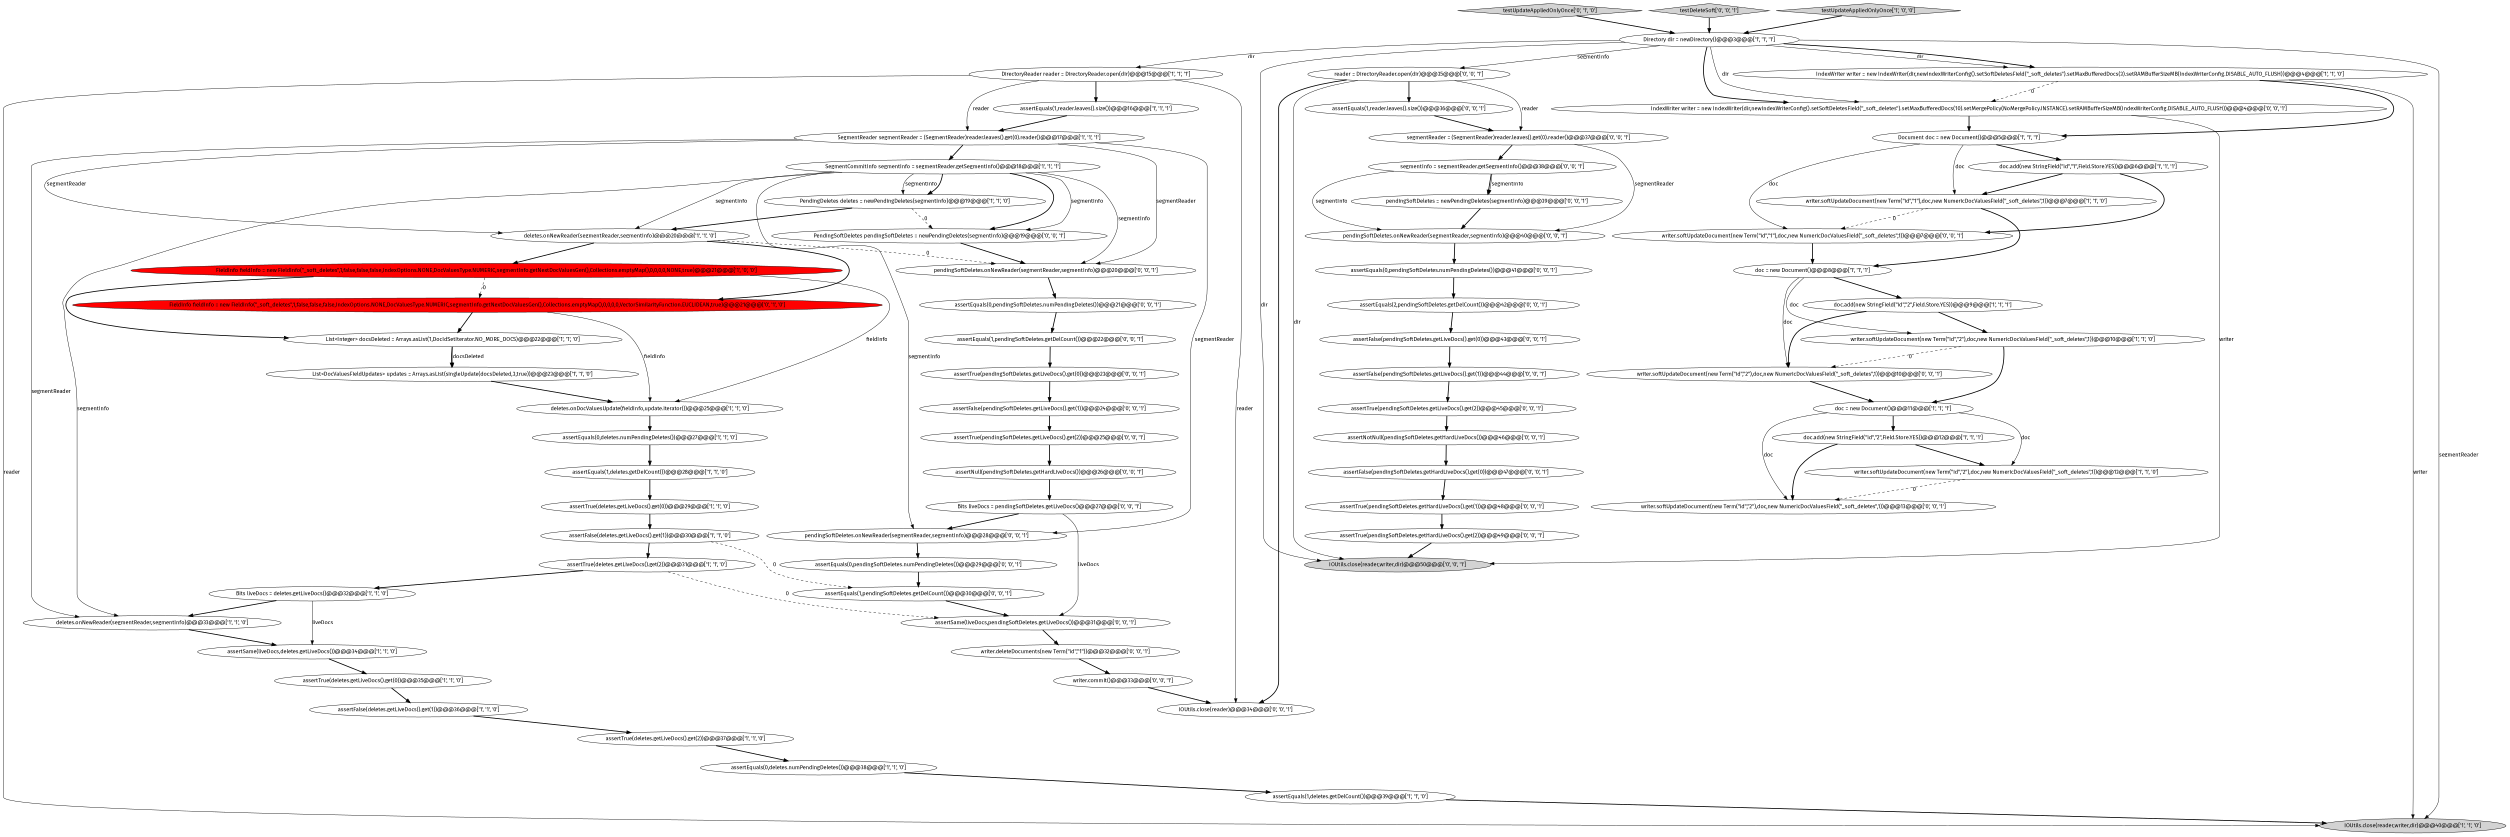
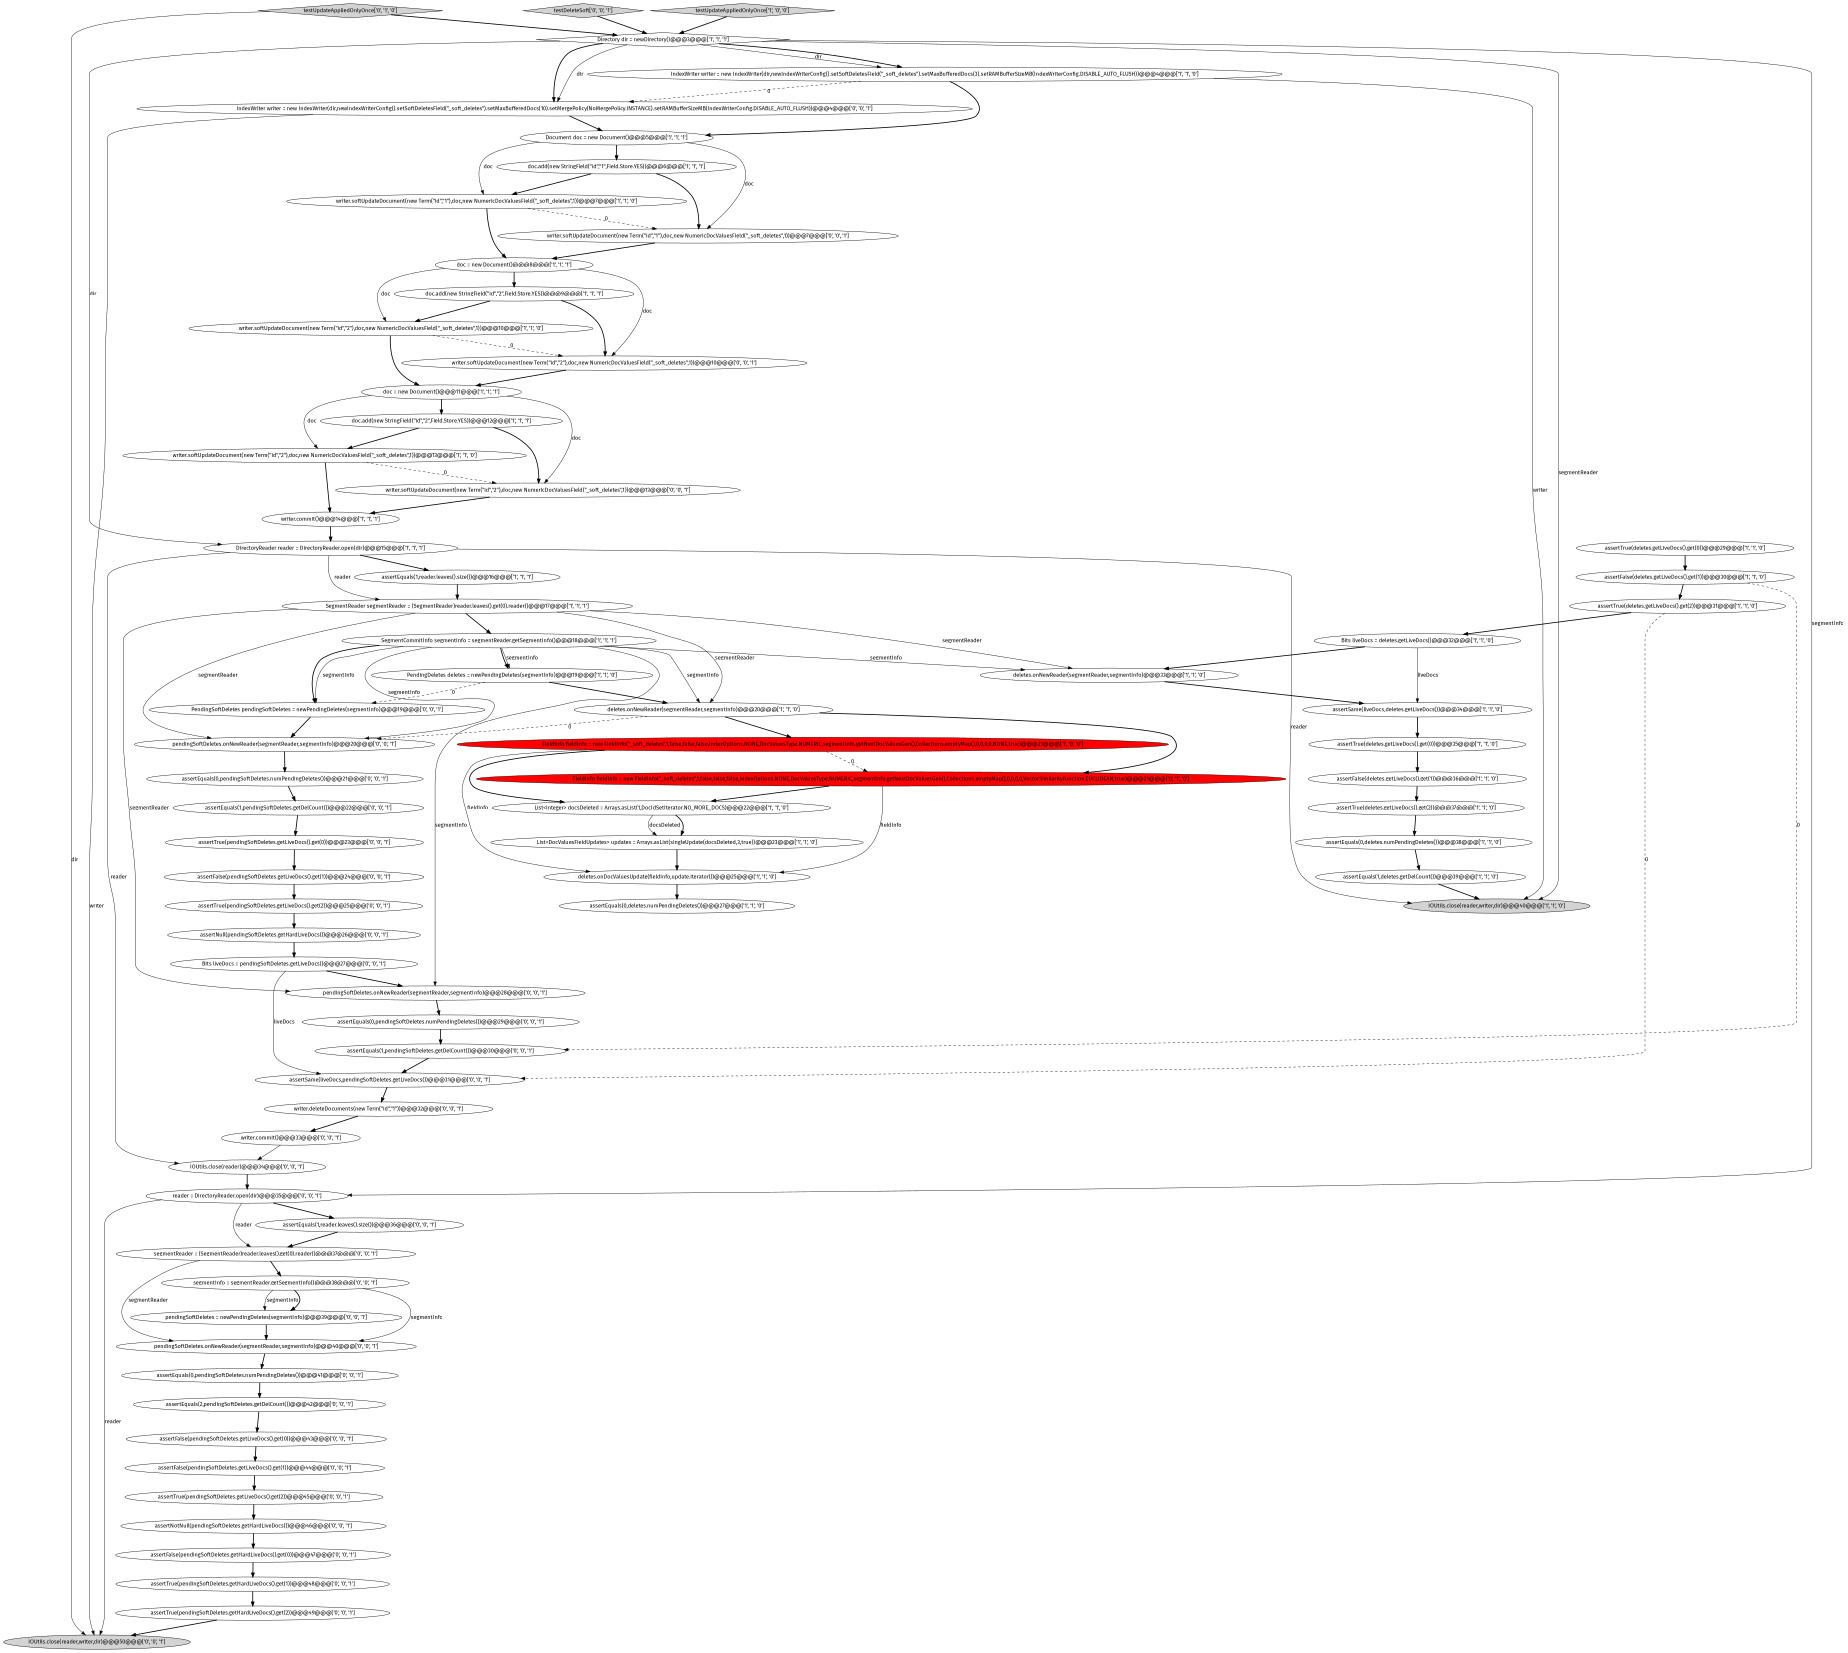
(1709, 40) -> (663, 40)
(1260, 152) -> (71, 736)
(1297, 322) -> (113, 1422)
(1279, 369) -> (247, 1180)
(650, 472) -> none
none -> (331, 519)
(1177, 695) -> (271, 1151)
